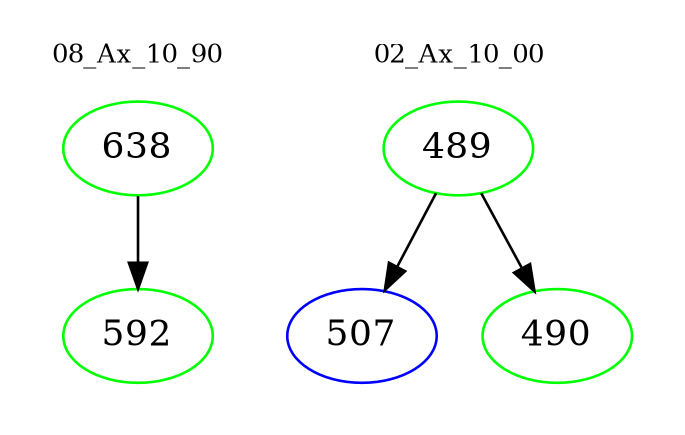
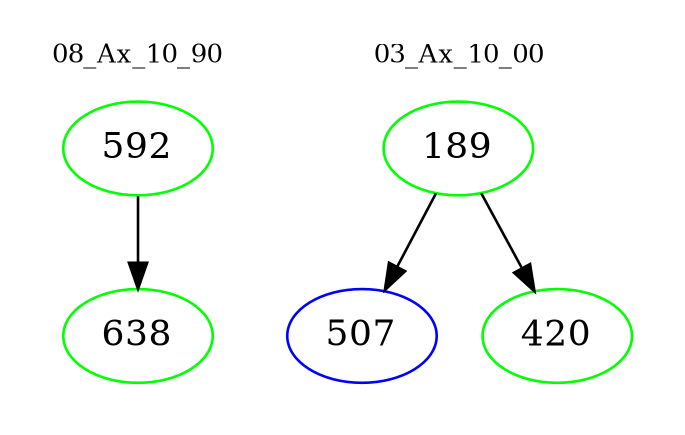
(460, 56) -> (460, 56)
(458, 148) -> (458, 148)
(138, 229) -> (138, 229)
(557, 336) -> (557, 336)
